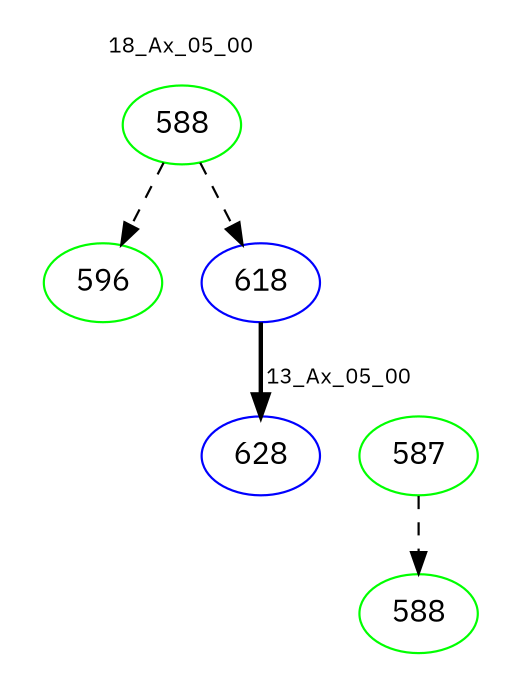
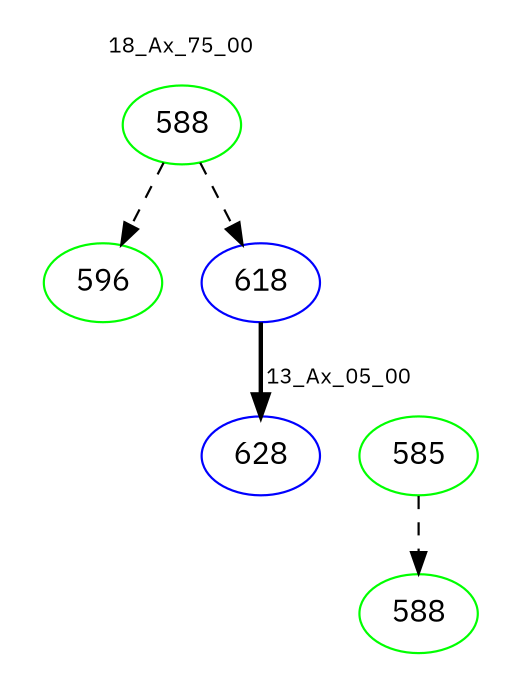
(182, 47) -> (182, 47)
(419, 456) -> (419, 456)
